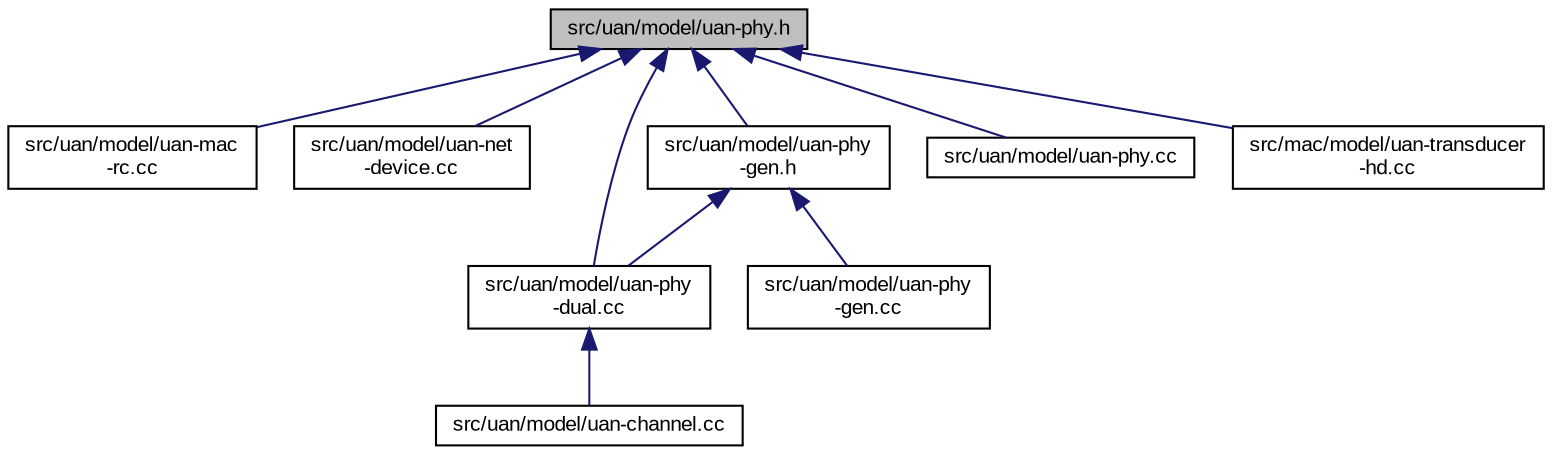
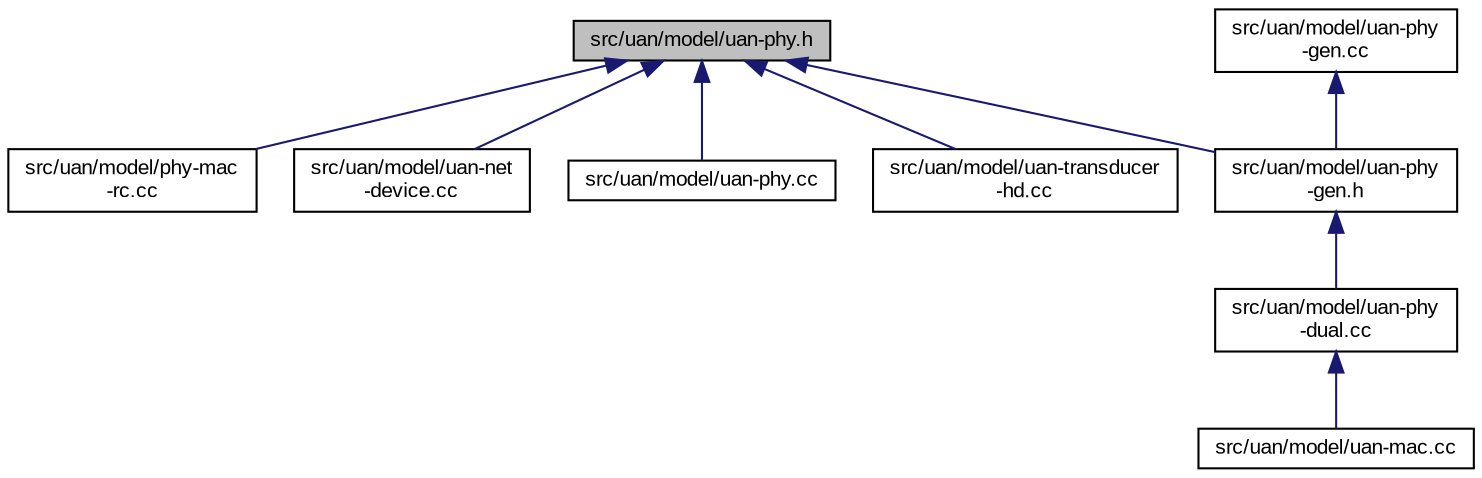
(132, 158) -> (132, 180)
(1388, 158) -> (1025, 180)
(616, 164) -> none
(825, 236) -> (1336, 121)
(589, 426) -> (1336, 449)
